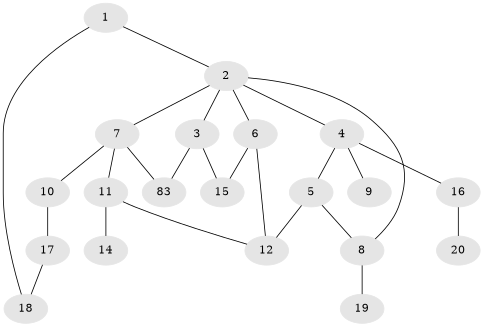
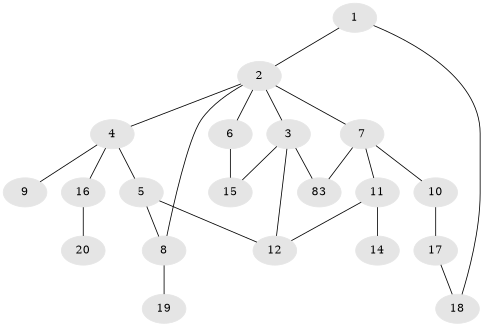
(261, 192) -> (282, 192)
